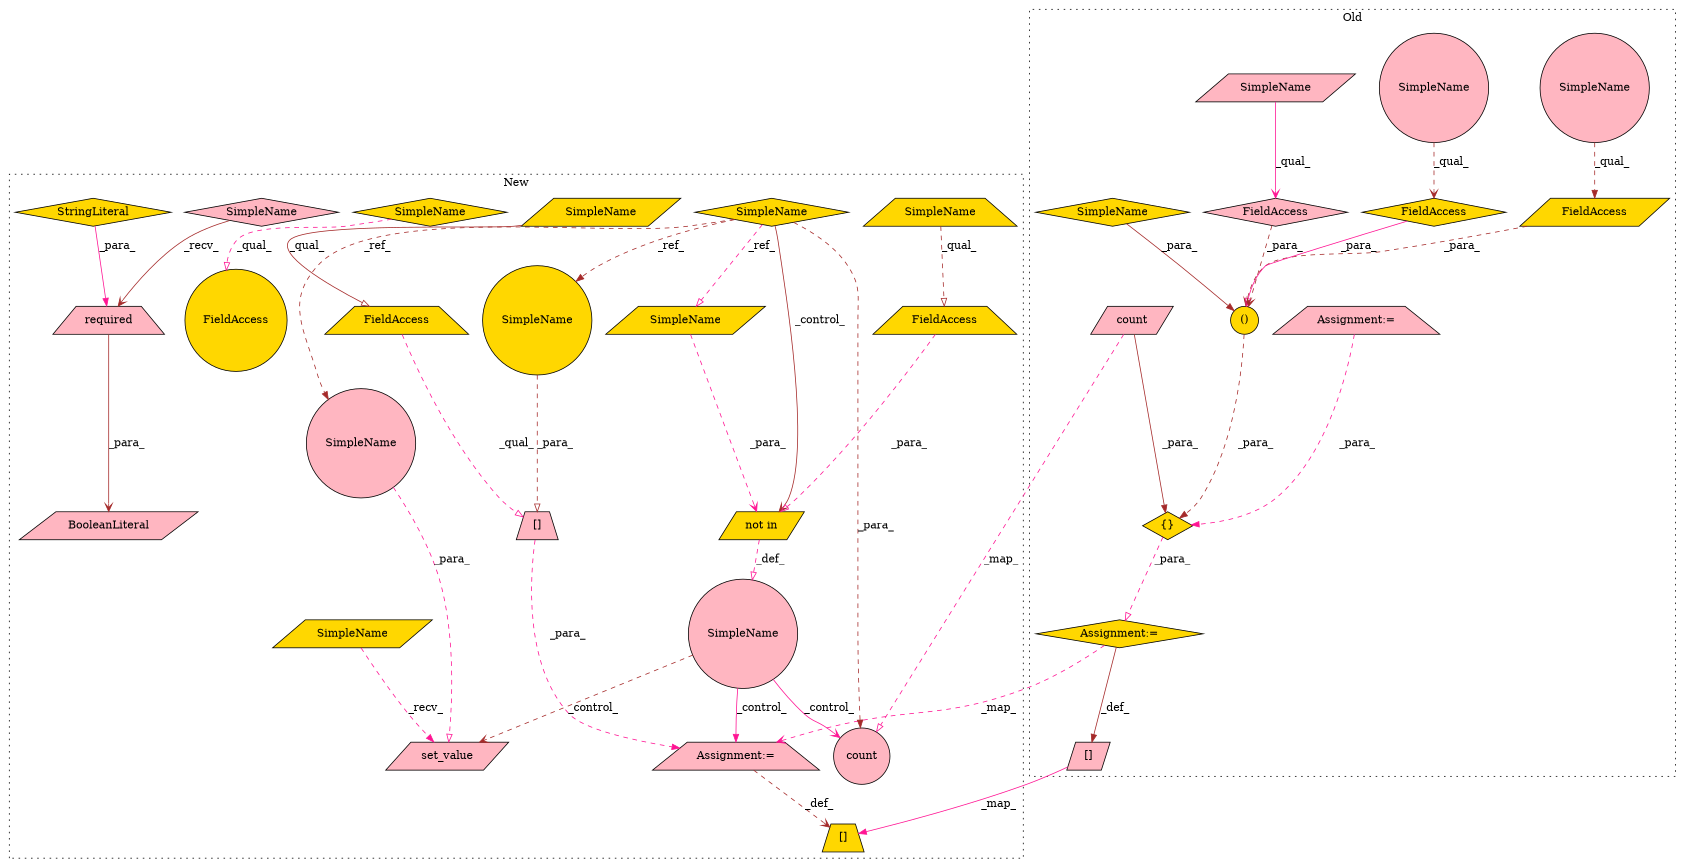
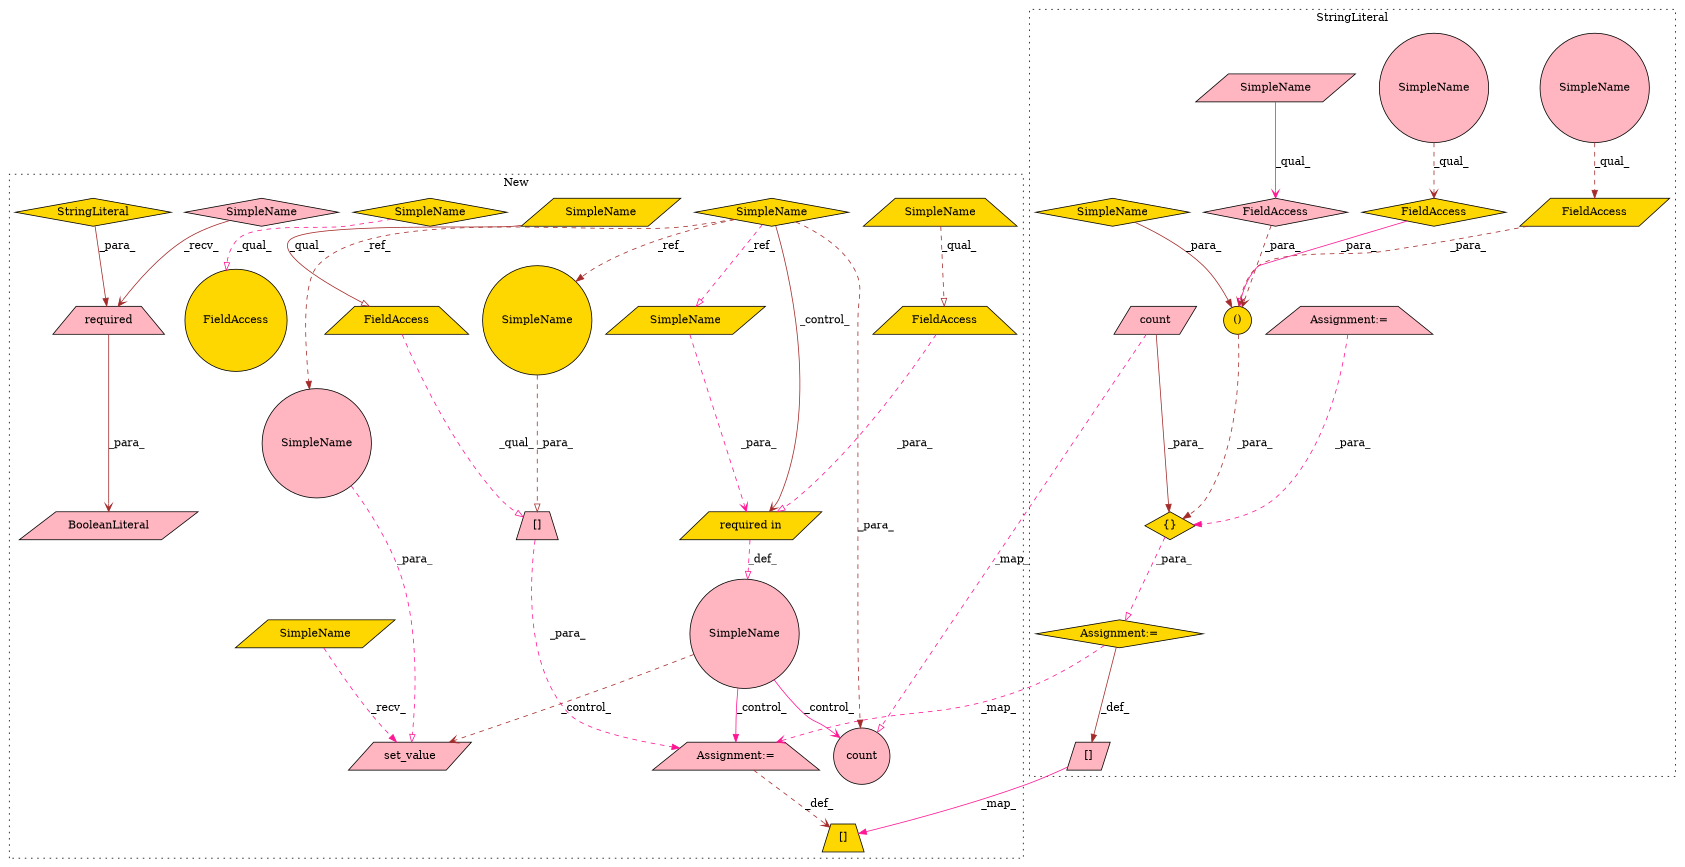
(1352, 18) -> (1352, 18)
(100, 262) -> (100, 262)
(762, 526) -> (751, 526)
